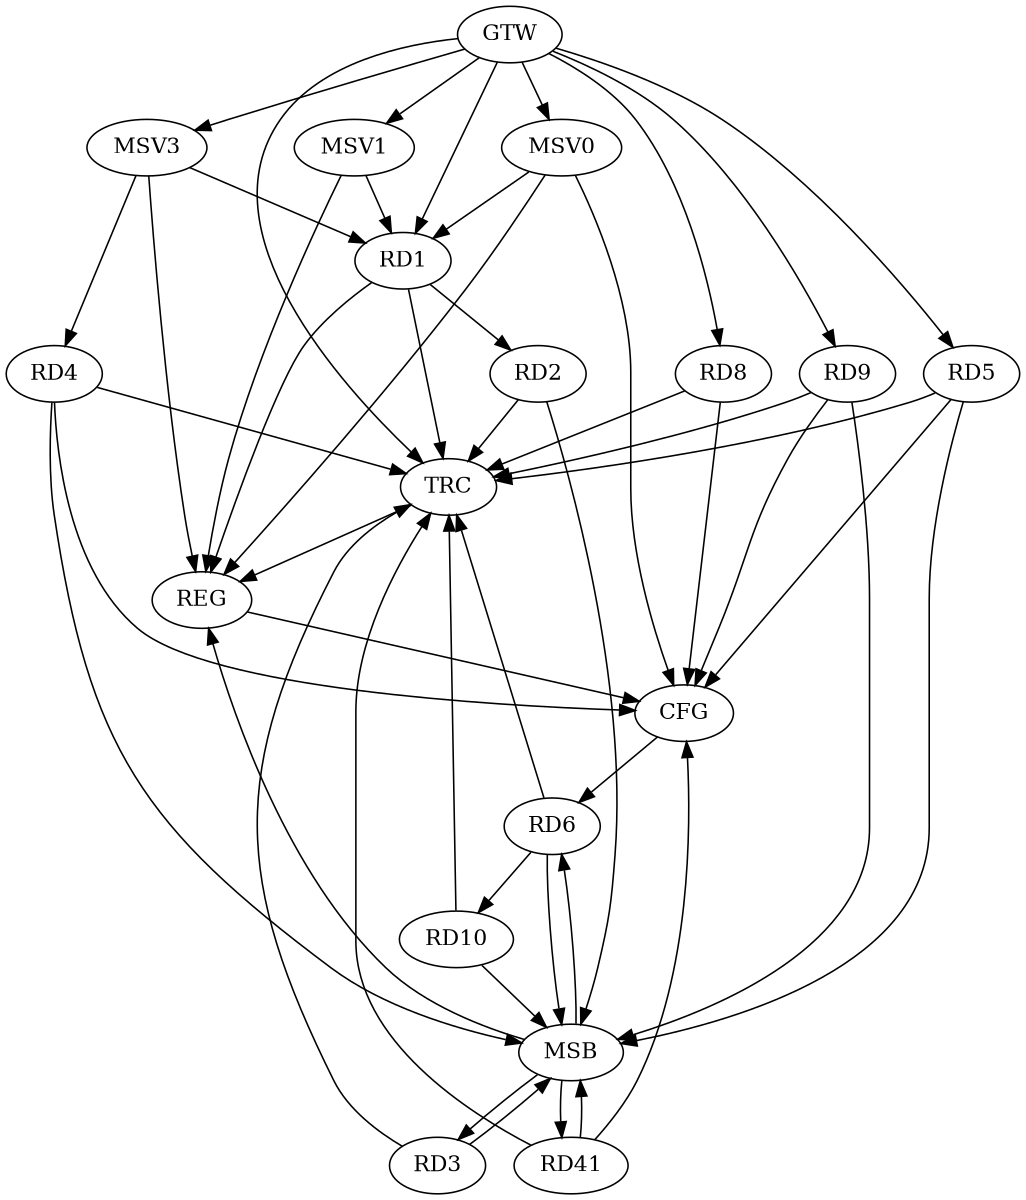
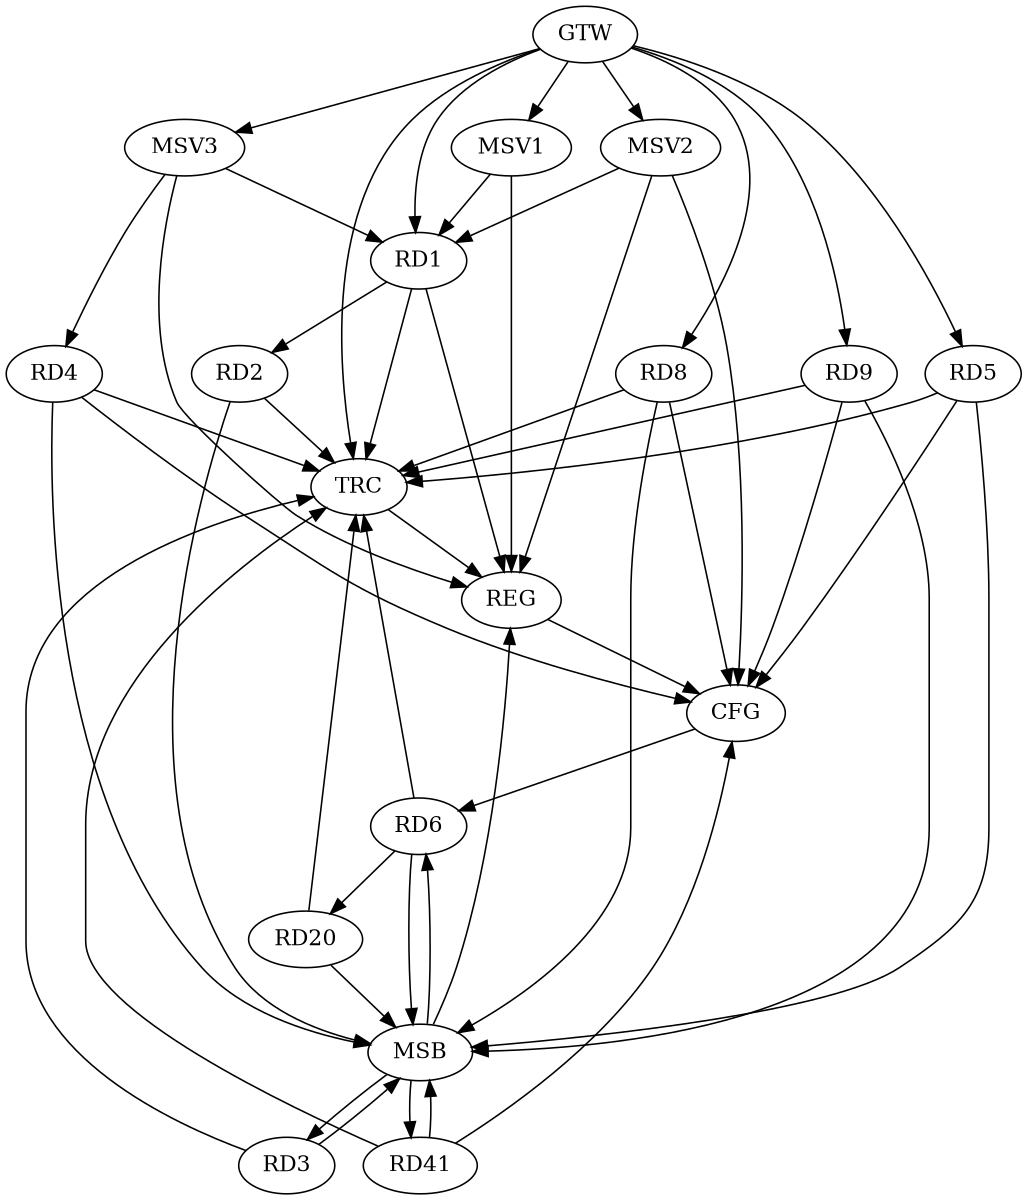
(562, 148) -> (661, 148)
none -> (631, 729)
(456, 939) -> (306, 939)
